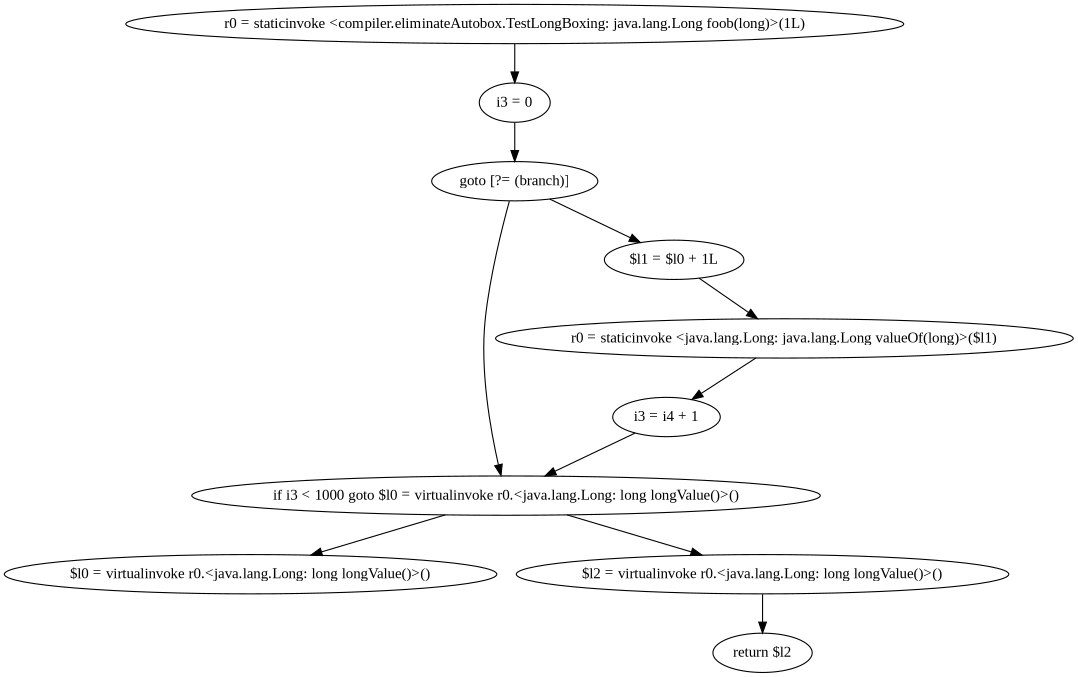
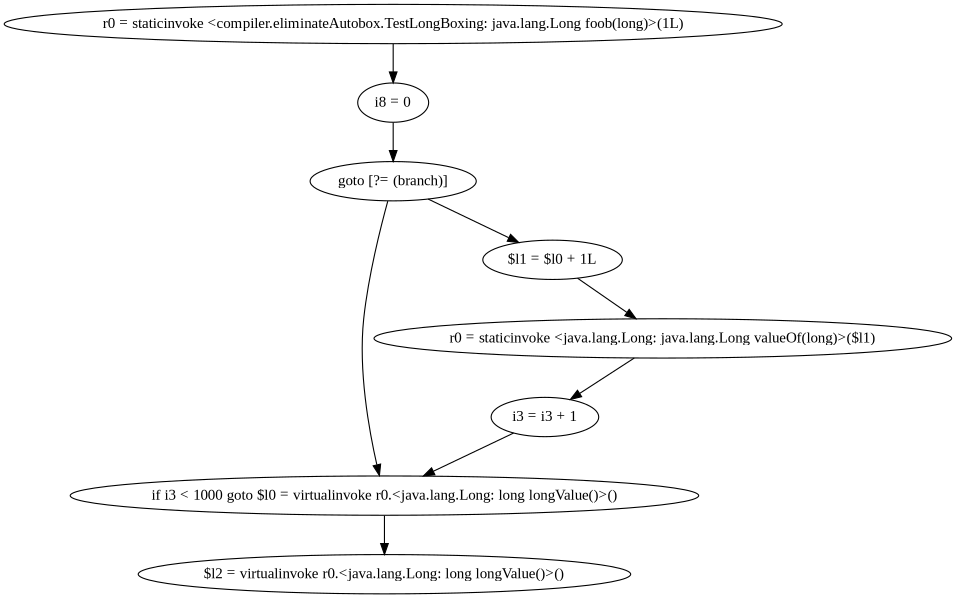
(515, 103) -> (393, 103)
(666, 417) -> (545, 417)
(251, 574) -> none
(763, 653) -> none
